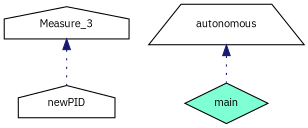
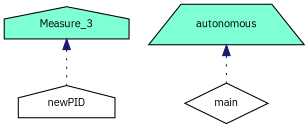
(67, 25) -> (67, 25)
(226, 25) -> (226, 25)
(226, 103) -> (226, 103)
